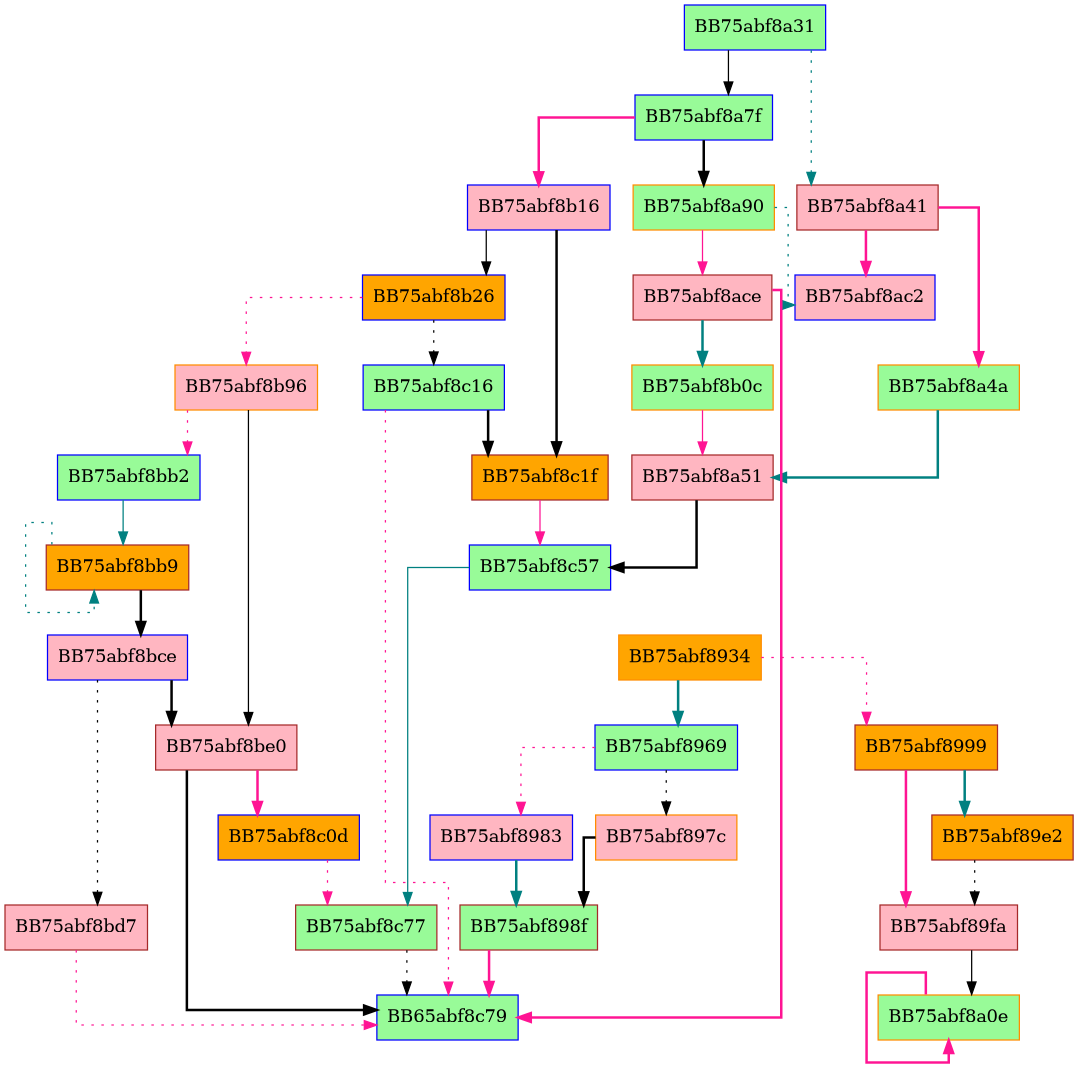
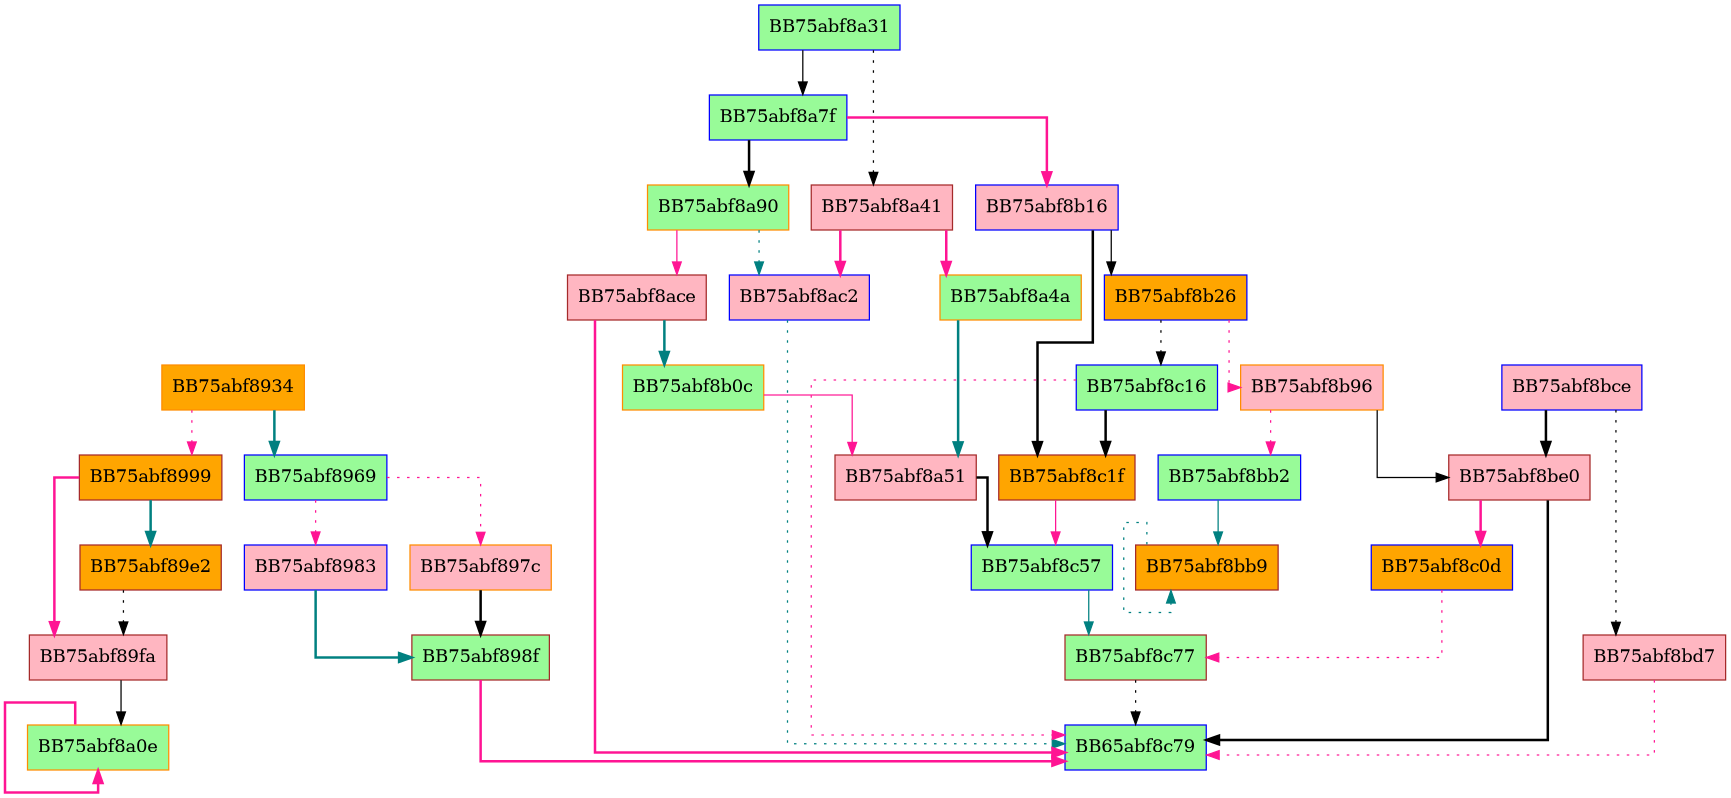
(811, 111) -> (873, 108)
(141, 606) -> none
none -> (788, 664)
(666, 786) -> (461, 478)
